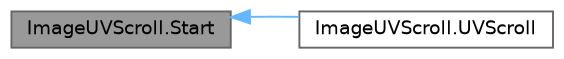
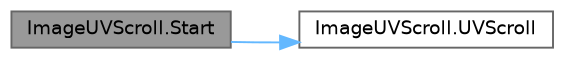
(275, 17) -> (255, 42)
